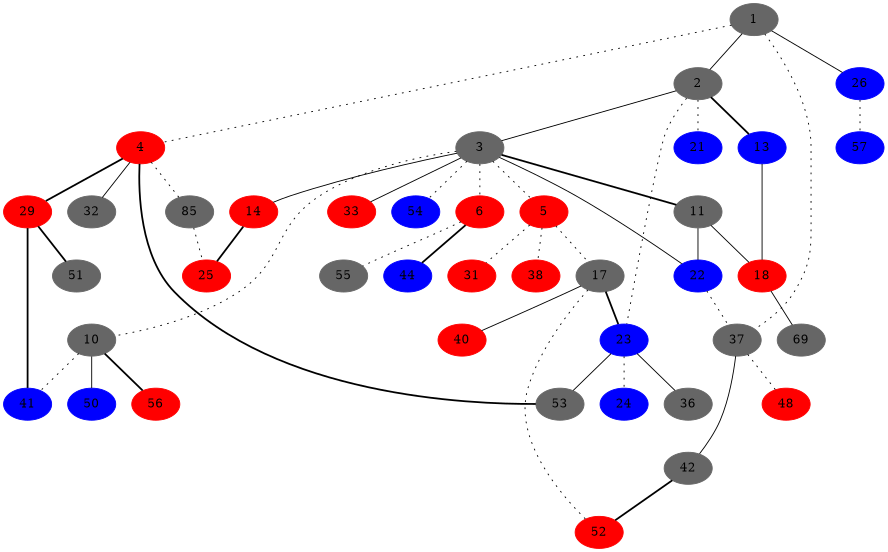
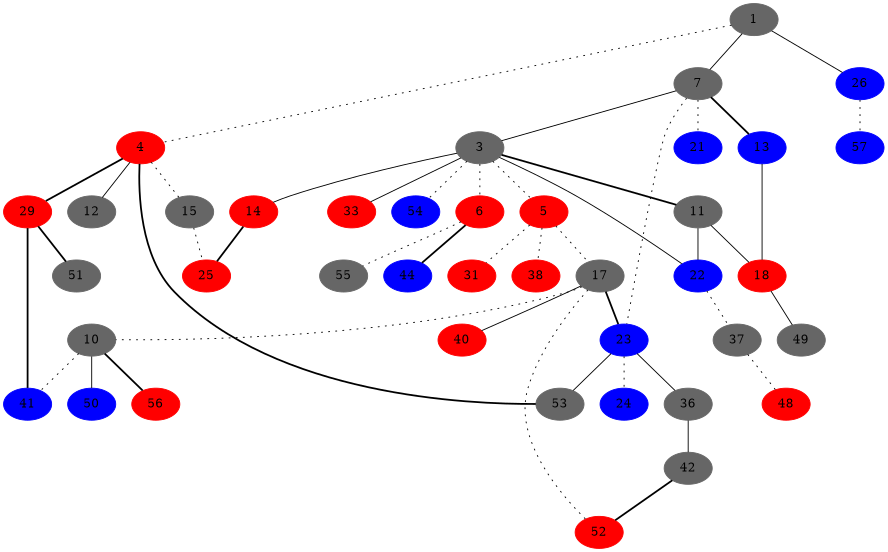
(698, 84) -> (698, 84)
(811, 186) -> none
(92, 212) -> (92, 212)
(190, 212) -> (190, 212)
(282, 238) -> (351, 329)
(801, 340) -> (801, 340)
(725, 408) -> (688, 436)
